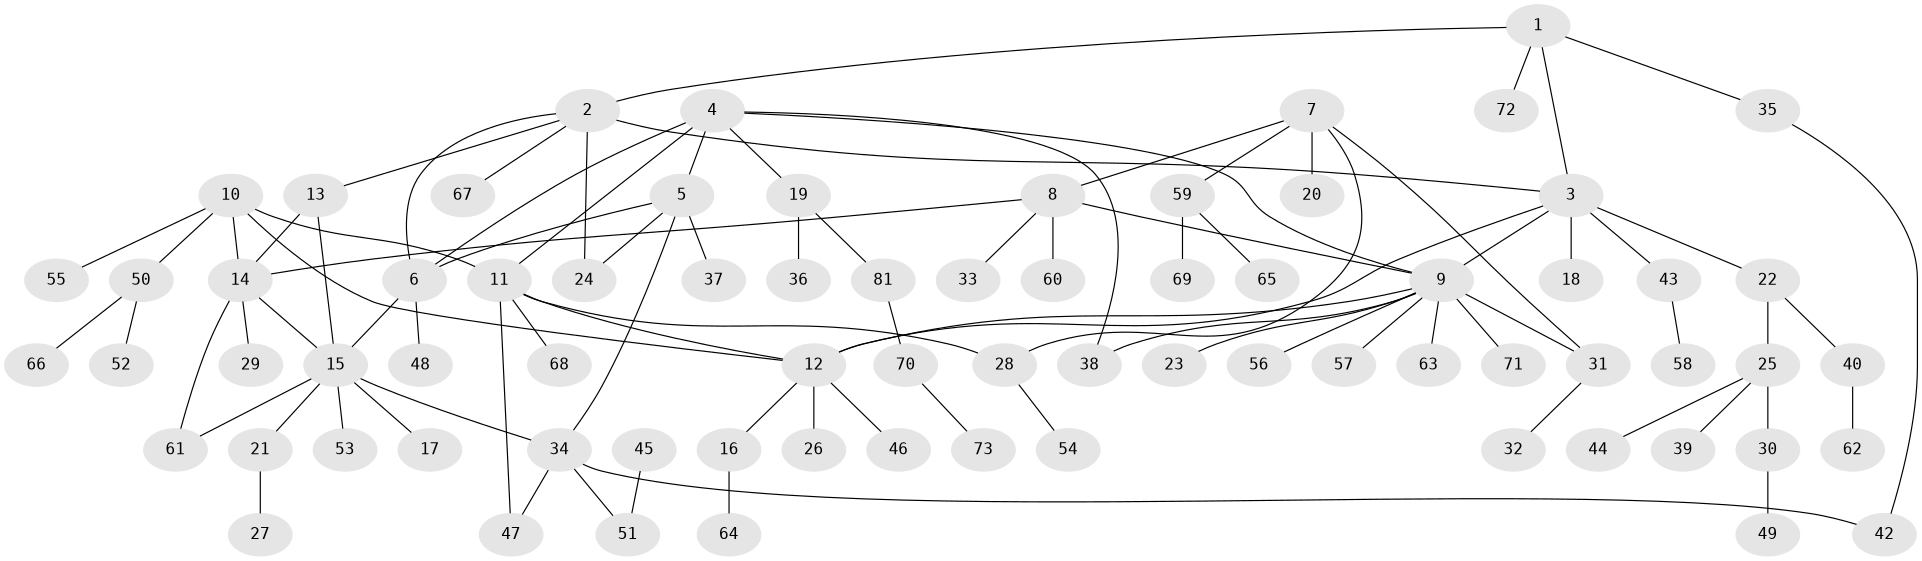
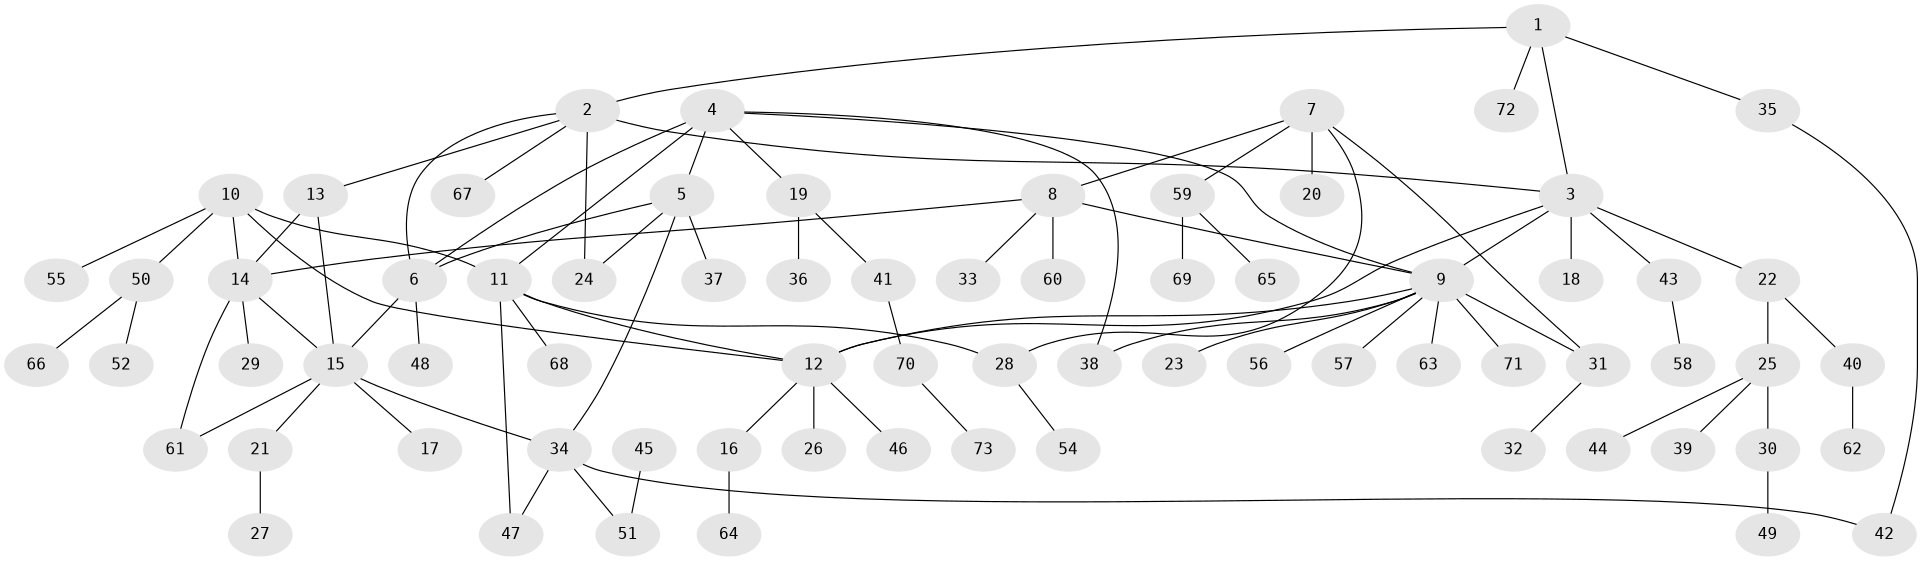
(883, 280) -> (883, 280)
(345, 450) -> none
